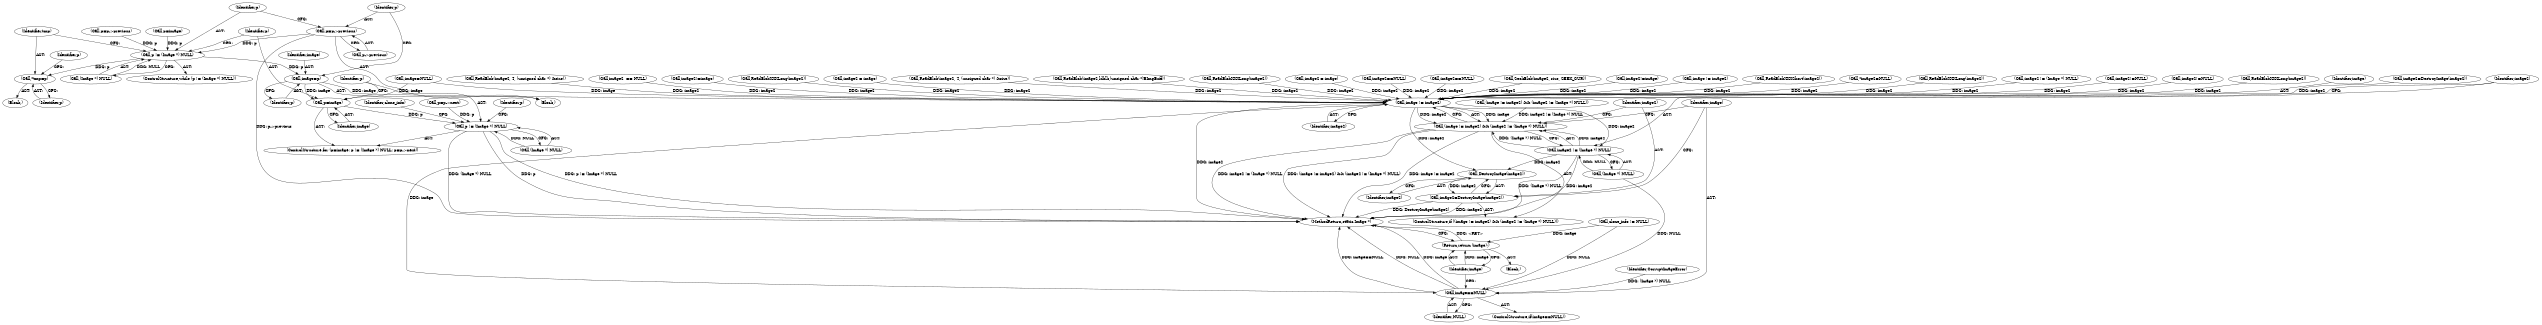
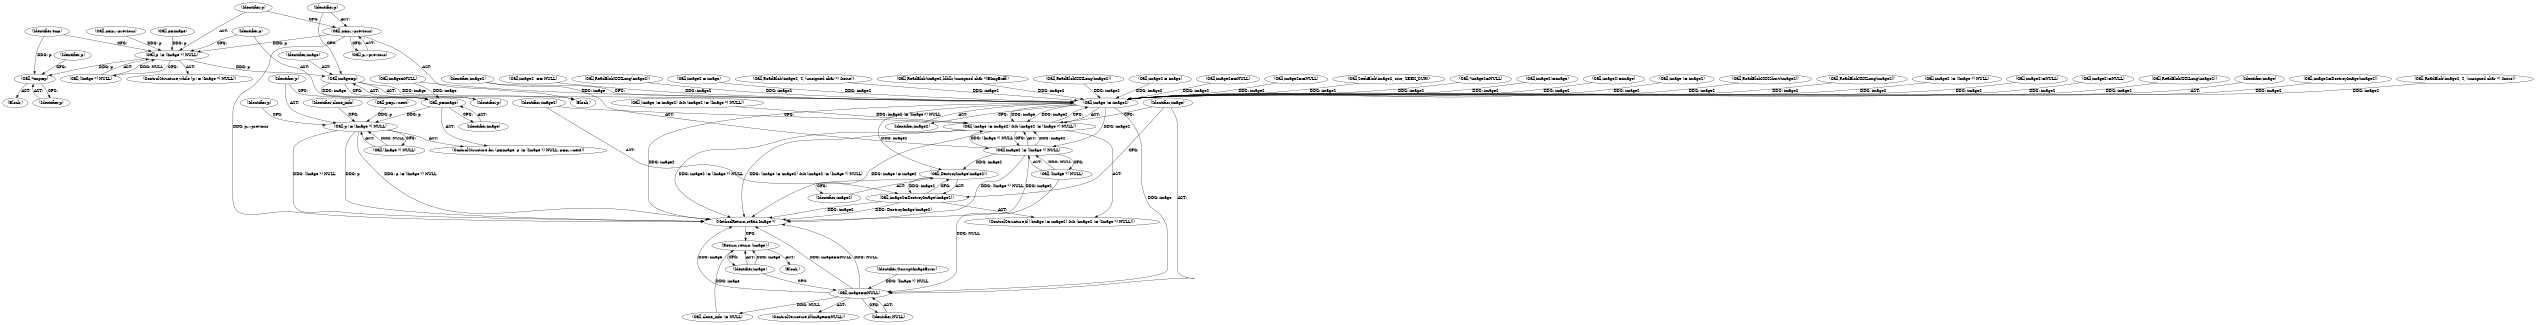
(41, 55) -> (44, 55)
(1420, 228) -> none
(1553, 263) -> (790, 305)
